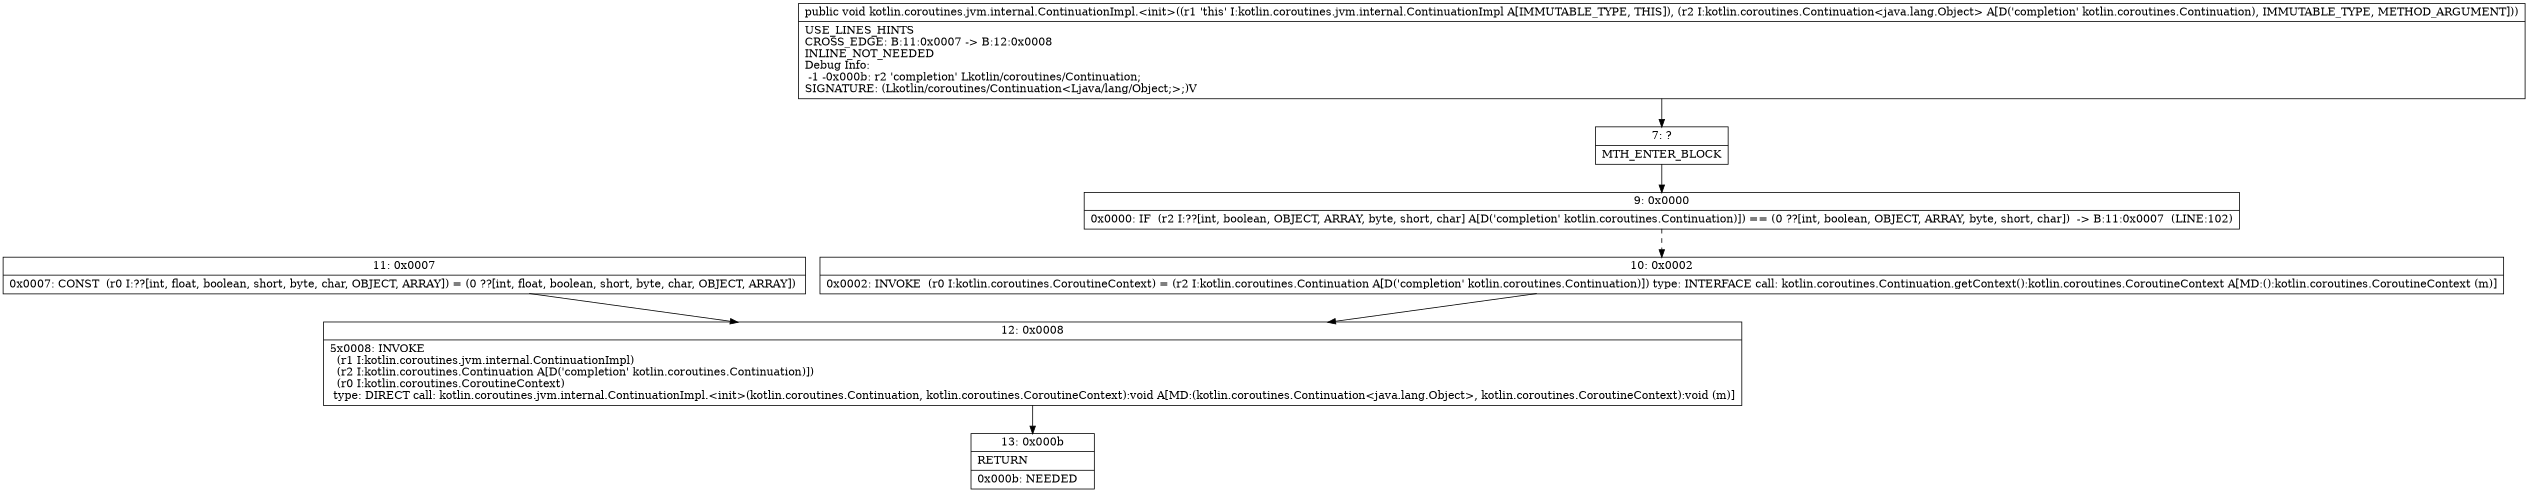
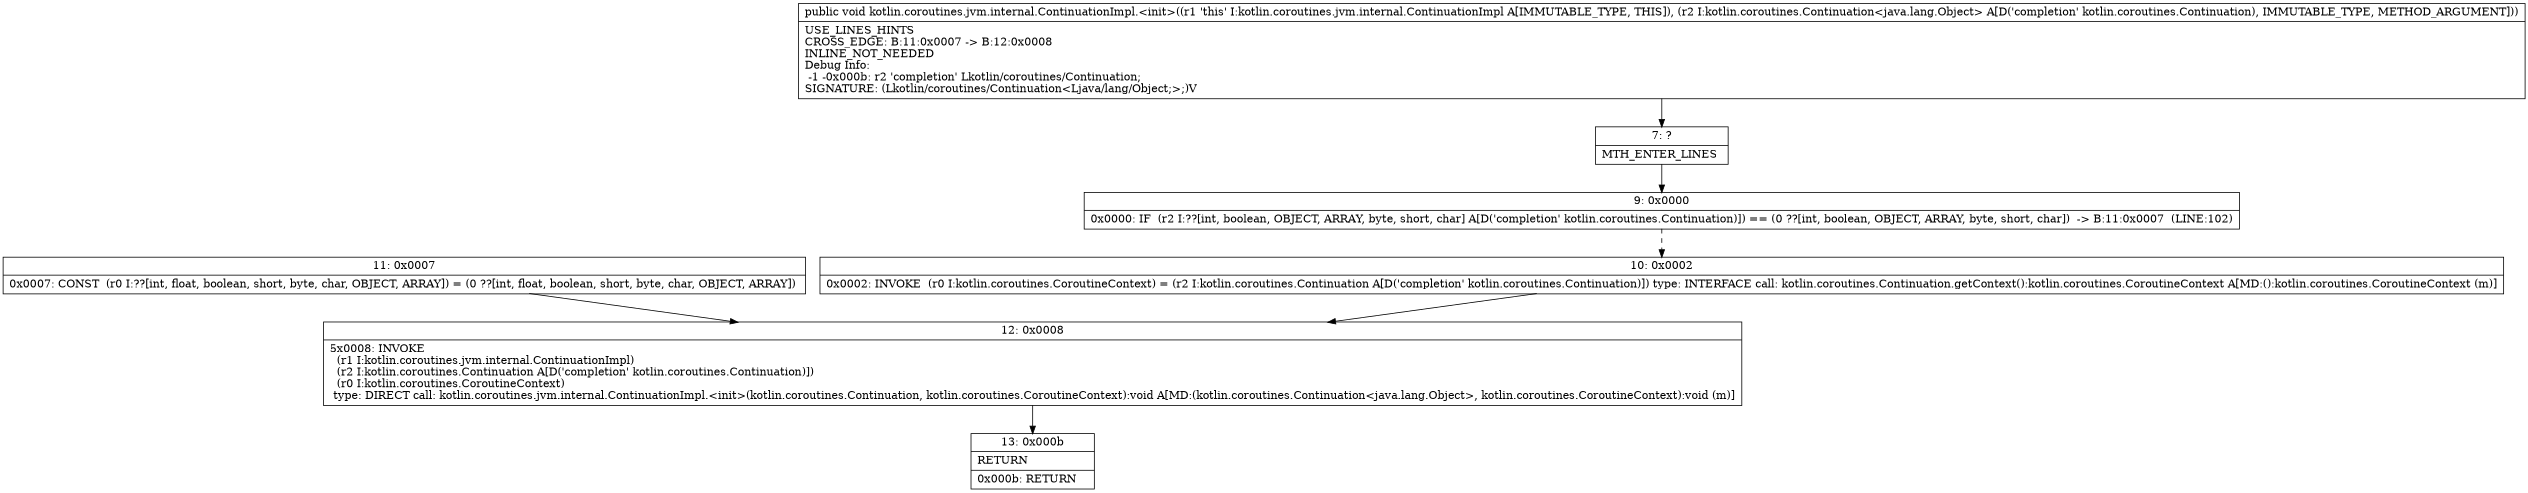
(1662, 155) -> (1659, 155)
(1033, 479) -> (1032, 479)
